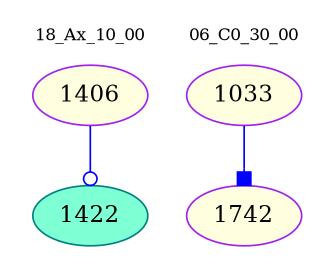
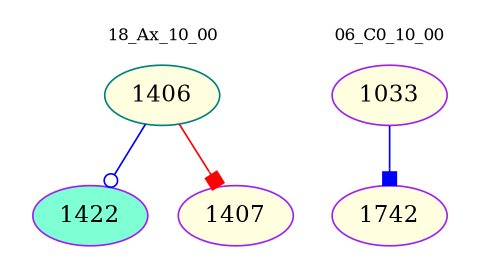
(244, 36) -> (390, 36)
(90, 95) -> (162, 95)
(90, 216) -> (90, 216)
none -> (236, 216)
